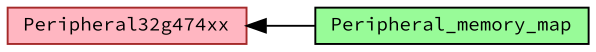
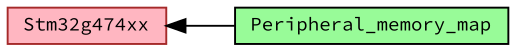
(127, 26) -> (87, 26)
